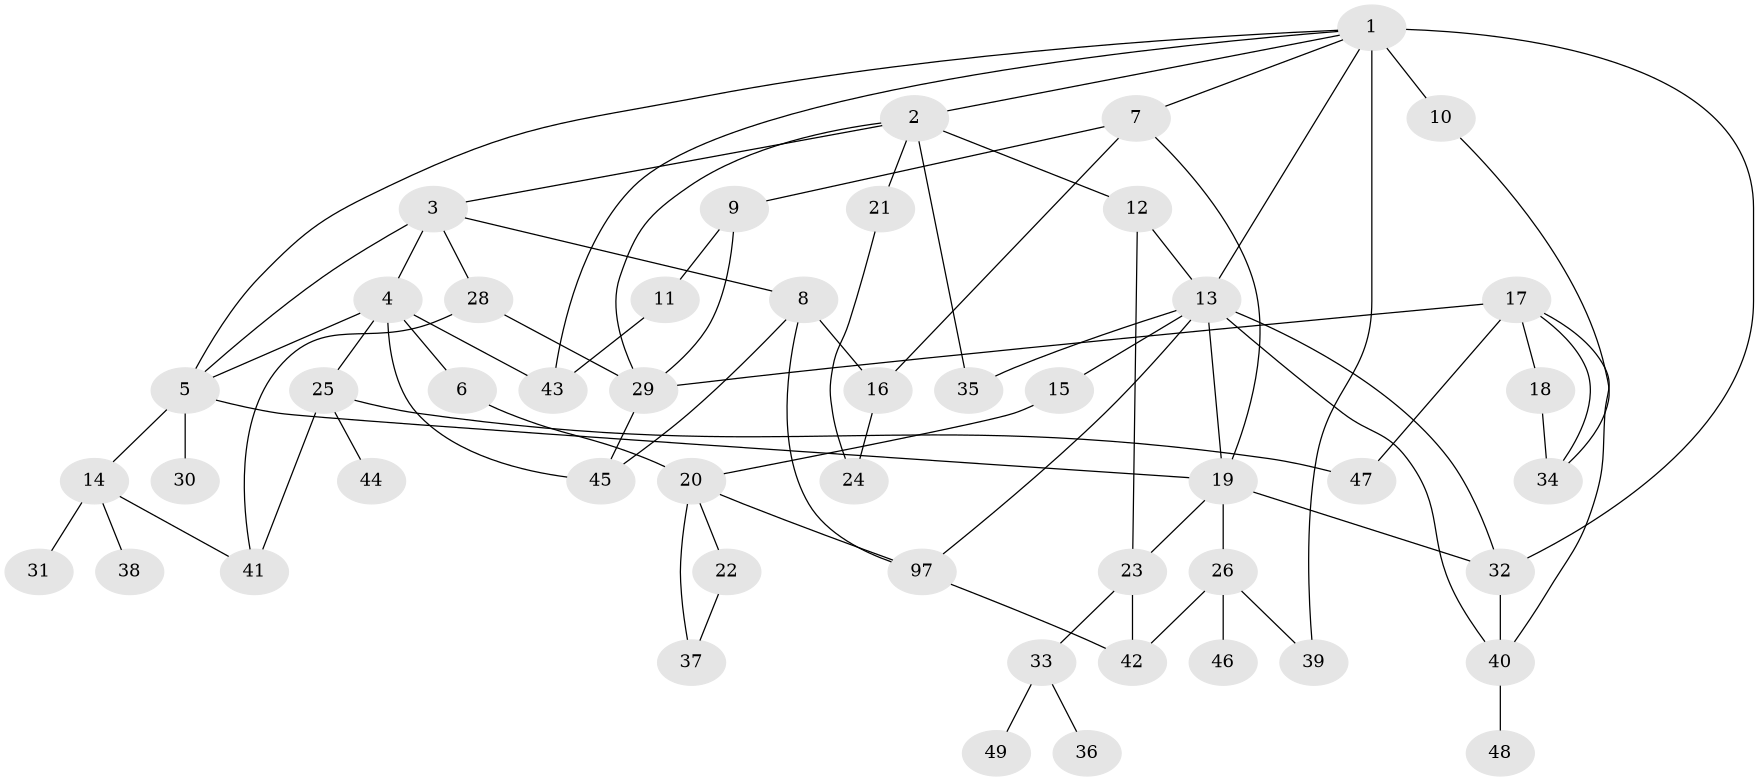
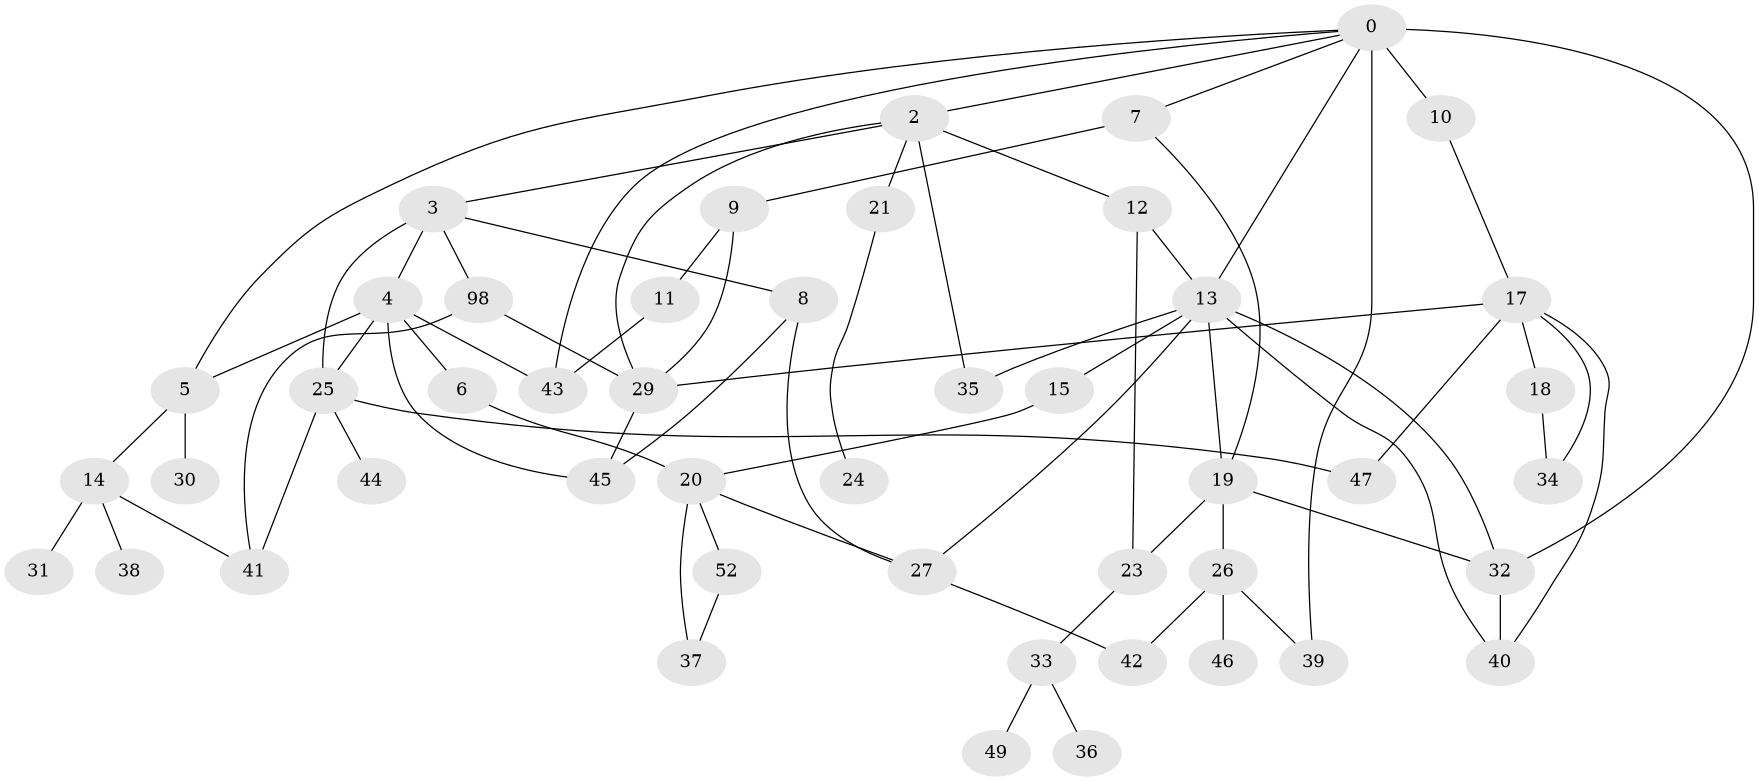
(1372, 28) -> (1372, 28)
(1575, 290) -> (1479, 209)
(302, 292) -> (340, 281)
(479, 300) -> (479, 300)
(878, 391) -> none
(702, 445) -> none
(727, 572) -> (727, 572)
(922, 572) -> (922, 572)
(1132, 617) -> none
(1500, 753) -> none
